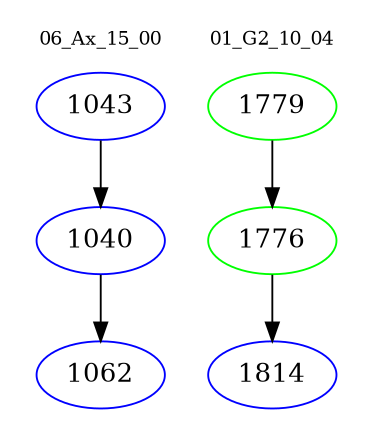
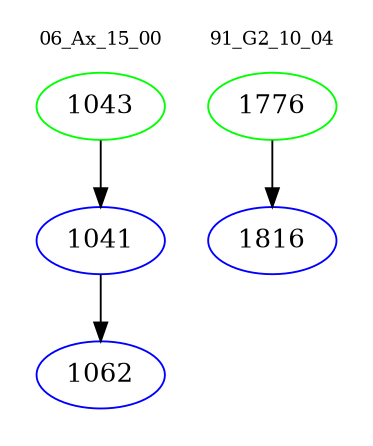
(272, 40) -> (272, 40)
(101, 106) -> (101, 106)
(272, 106) -> none
(101, 241) -> (101, 241)
(272, 375) -> (272, 241)
